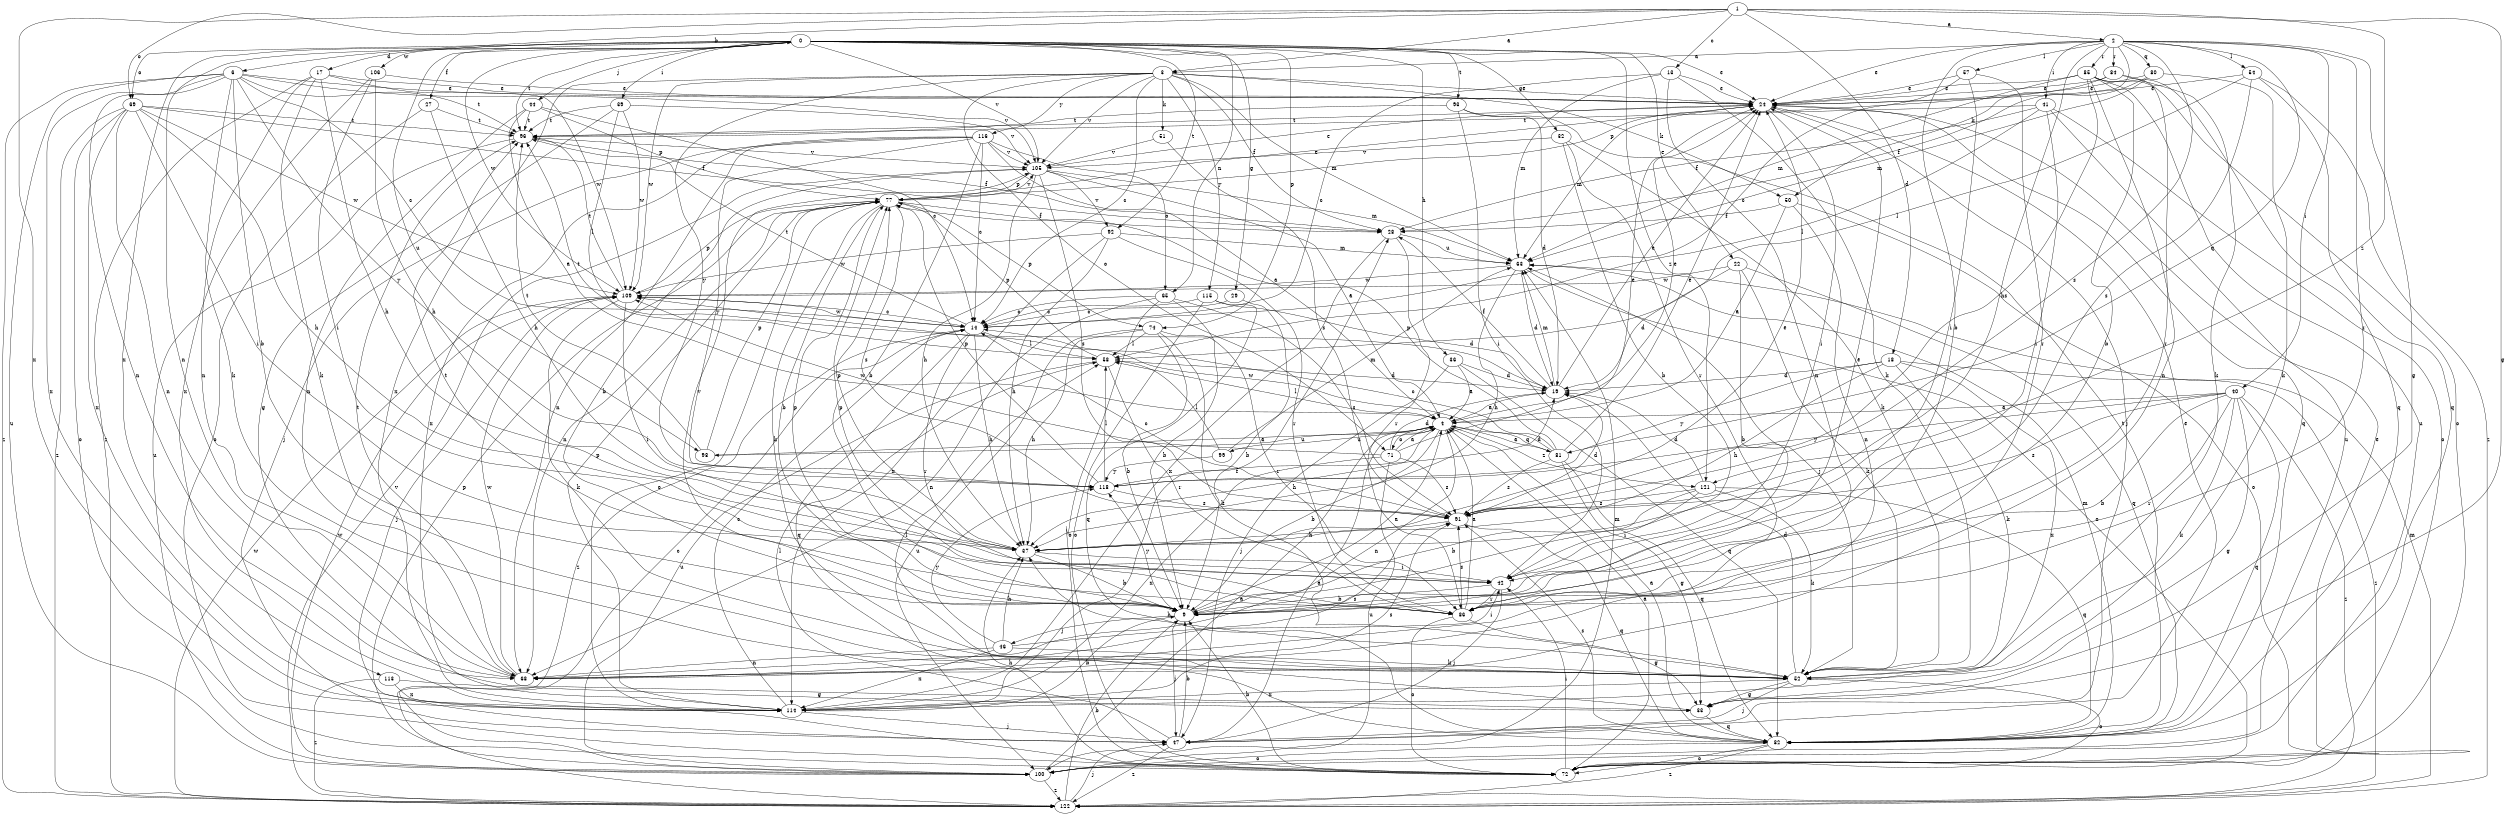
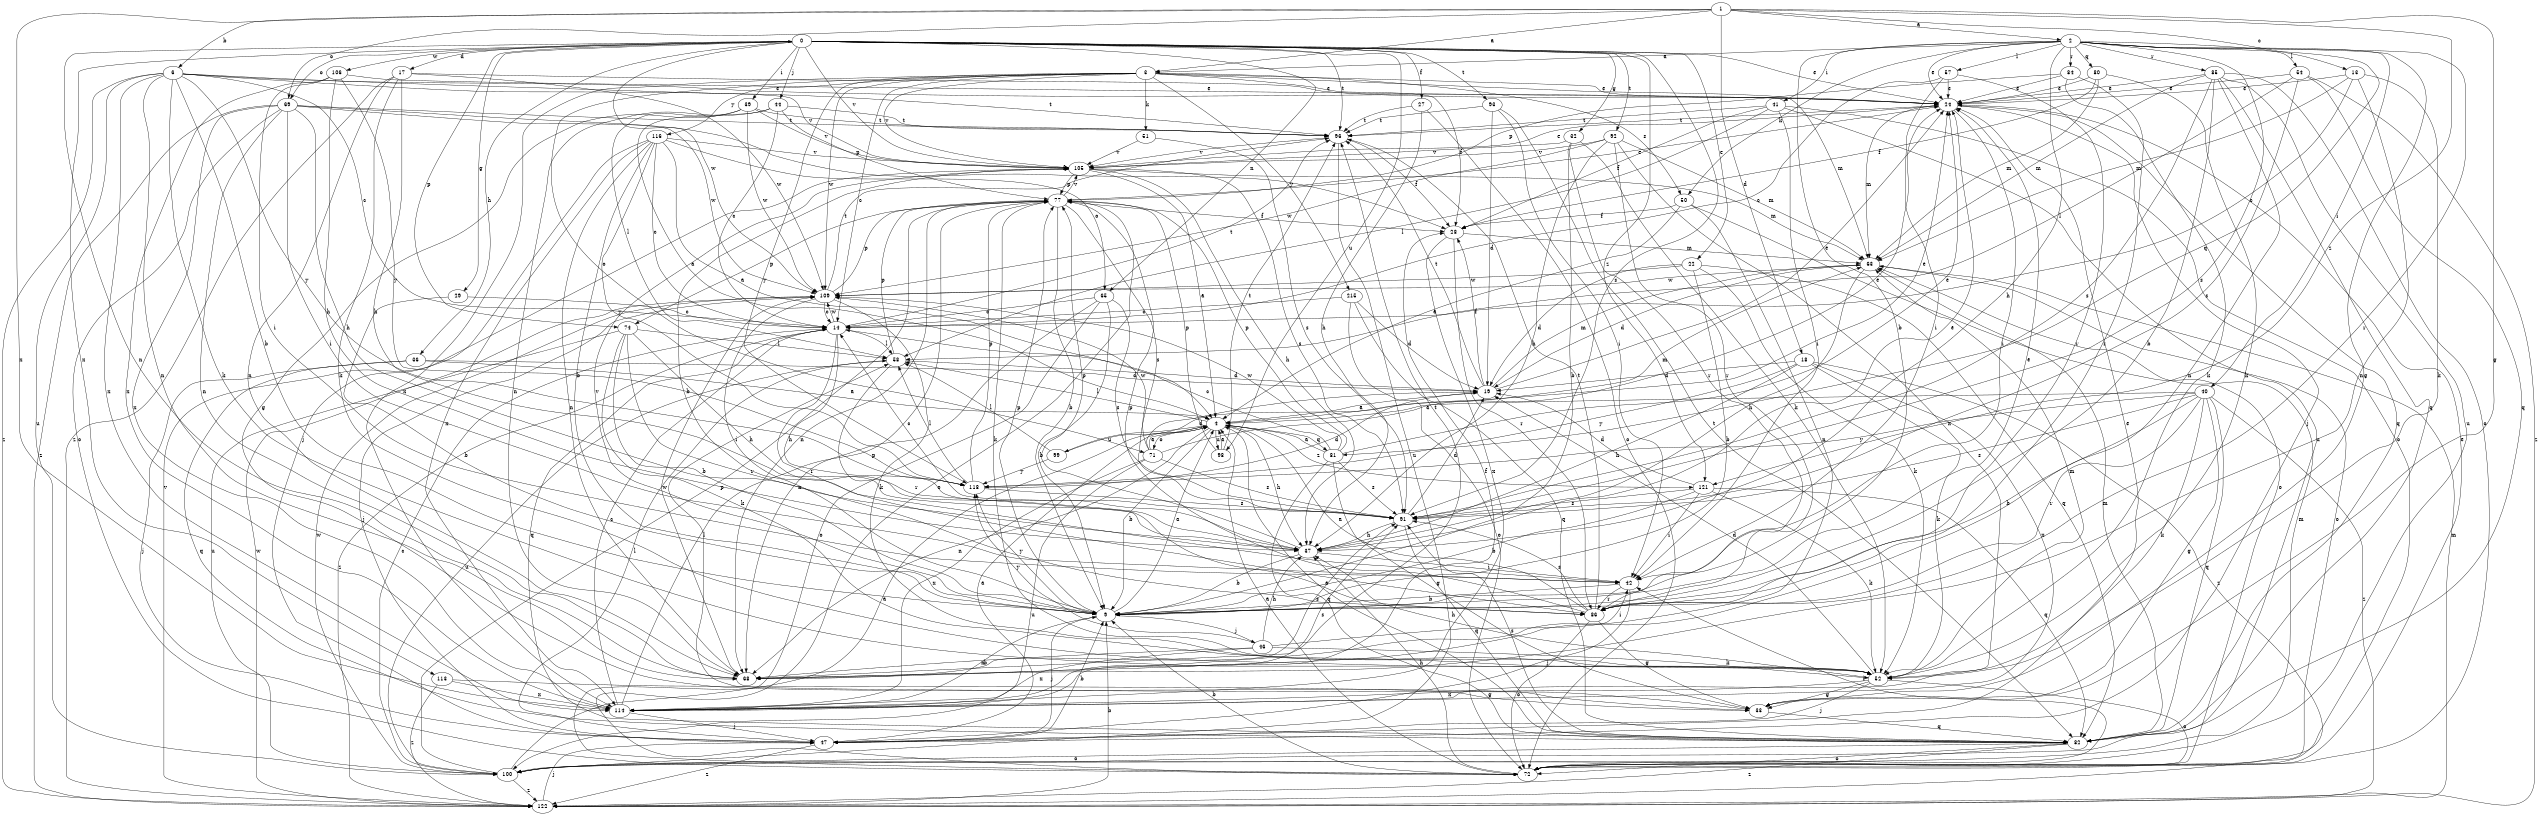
none -> (1653, 64)
(1662, 137) -> (1645, 137)
(1083, 192) -> (1350, 160)
(1448, 248) -> (1690, 248)
(1207, 296) -> (1352, 296)
none -> (540, 373)
(1820, 472) -> (2072, 472)
